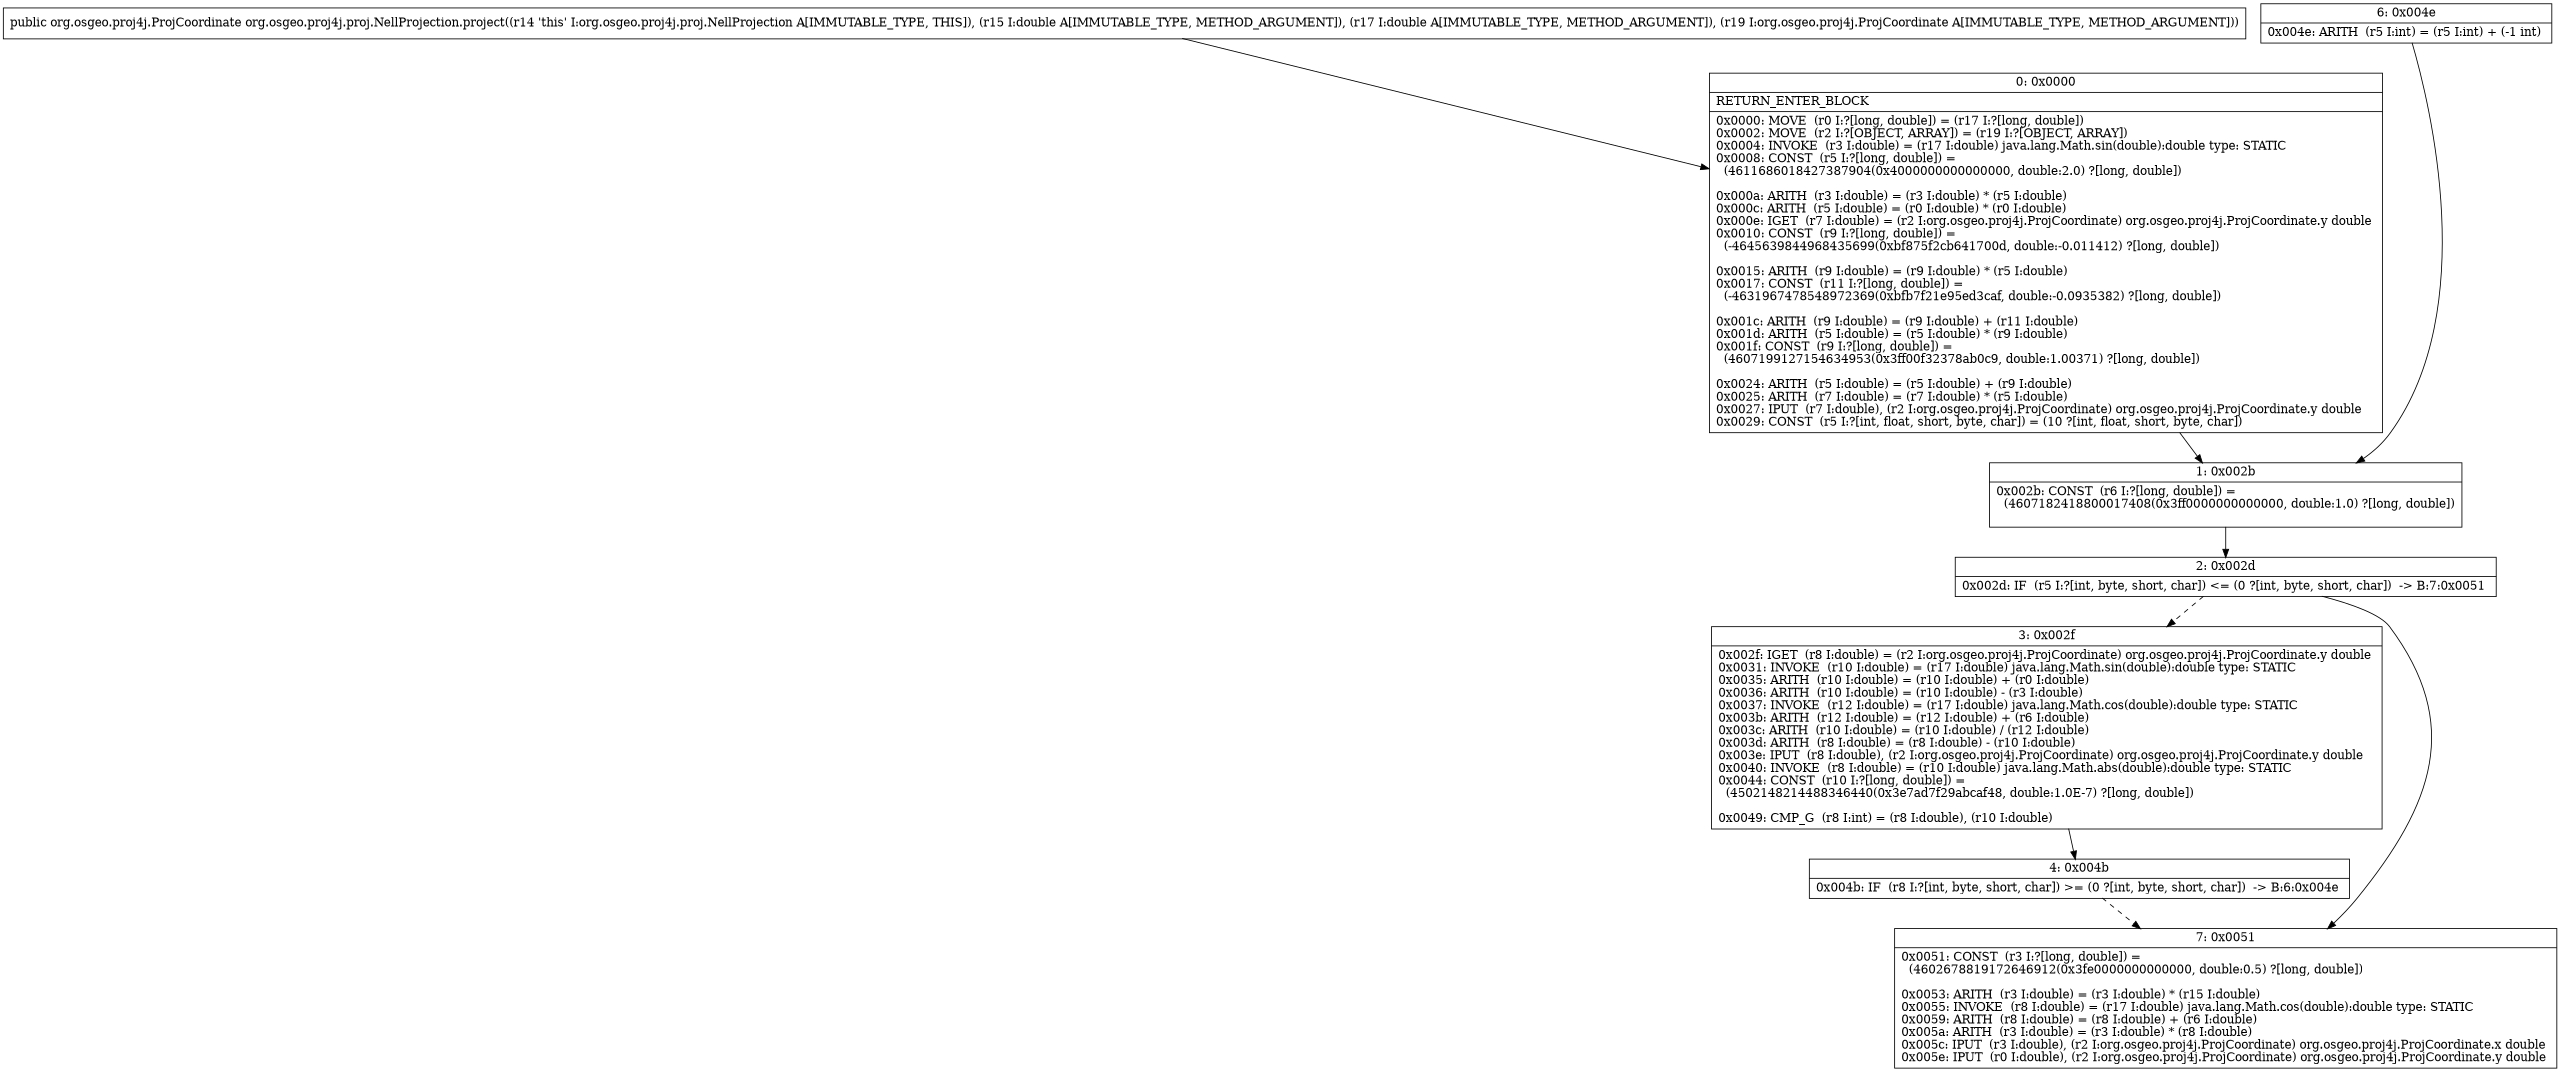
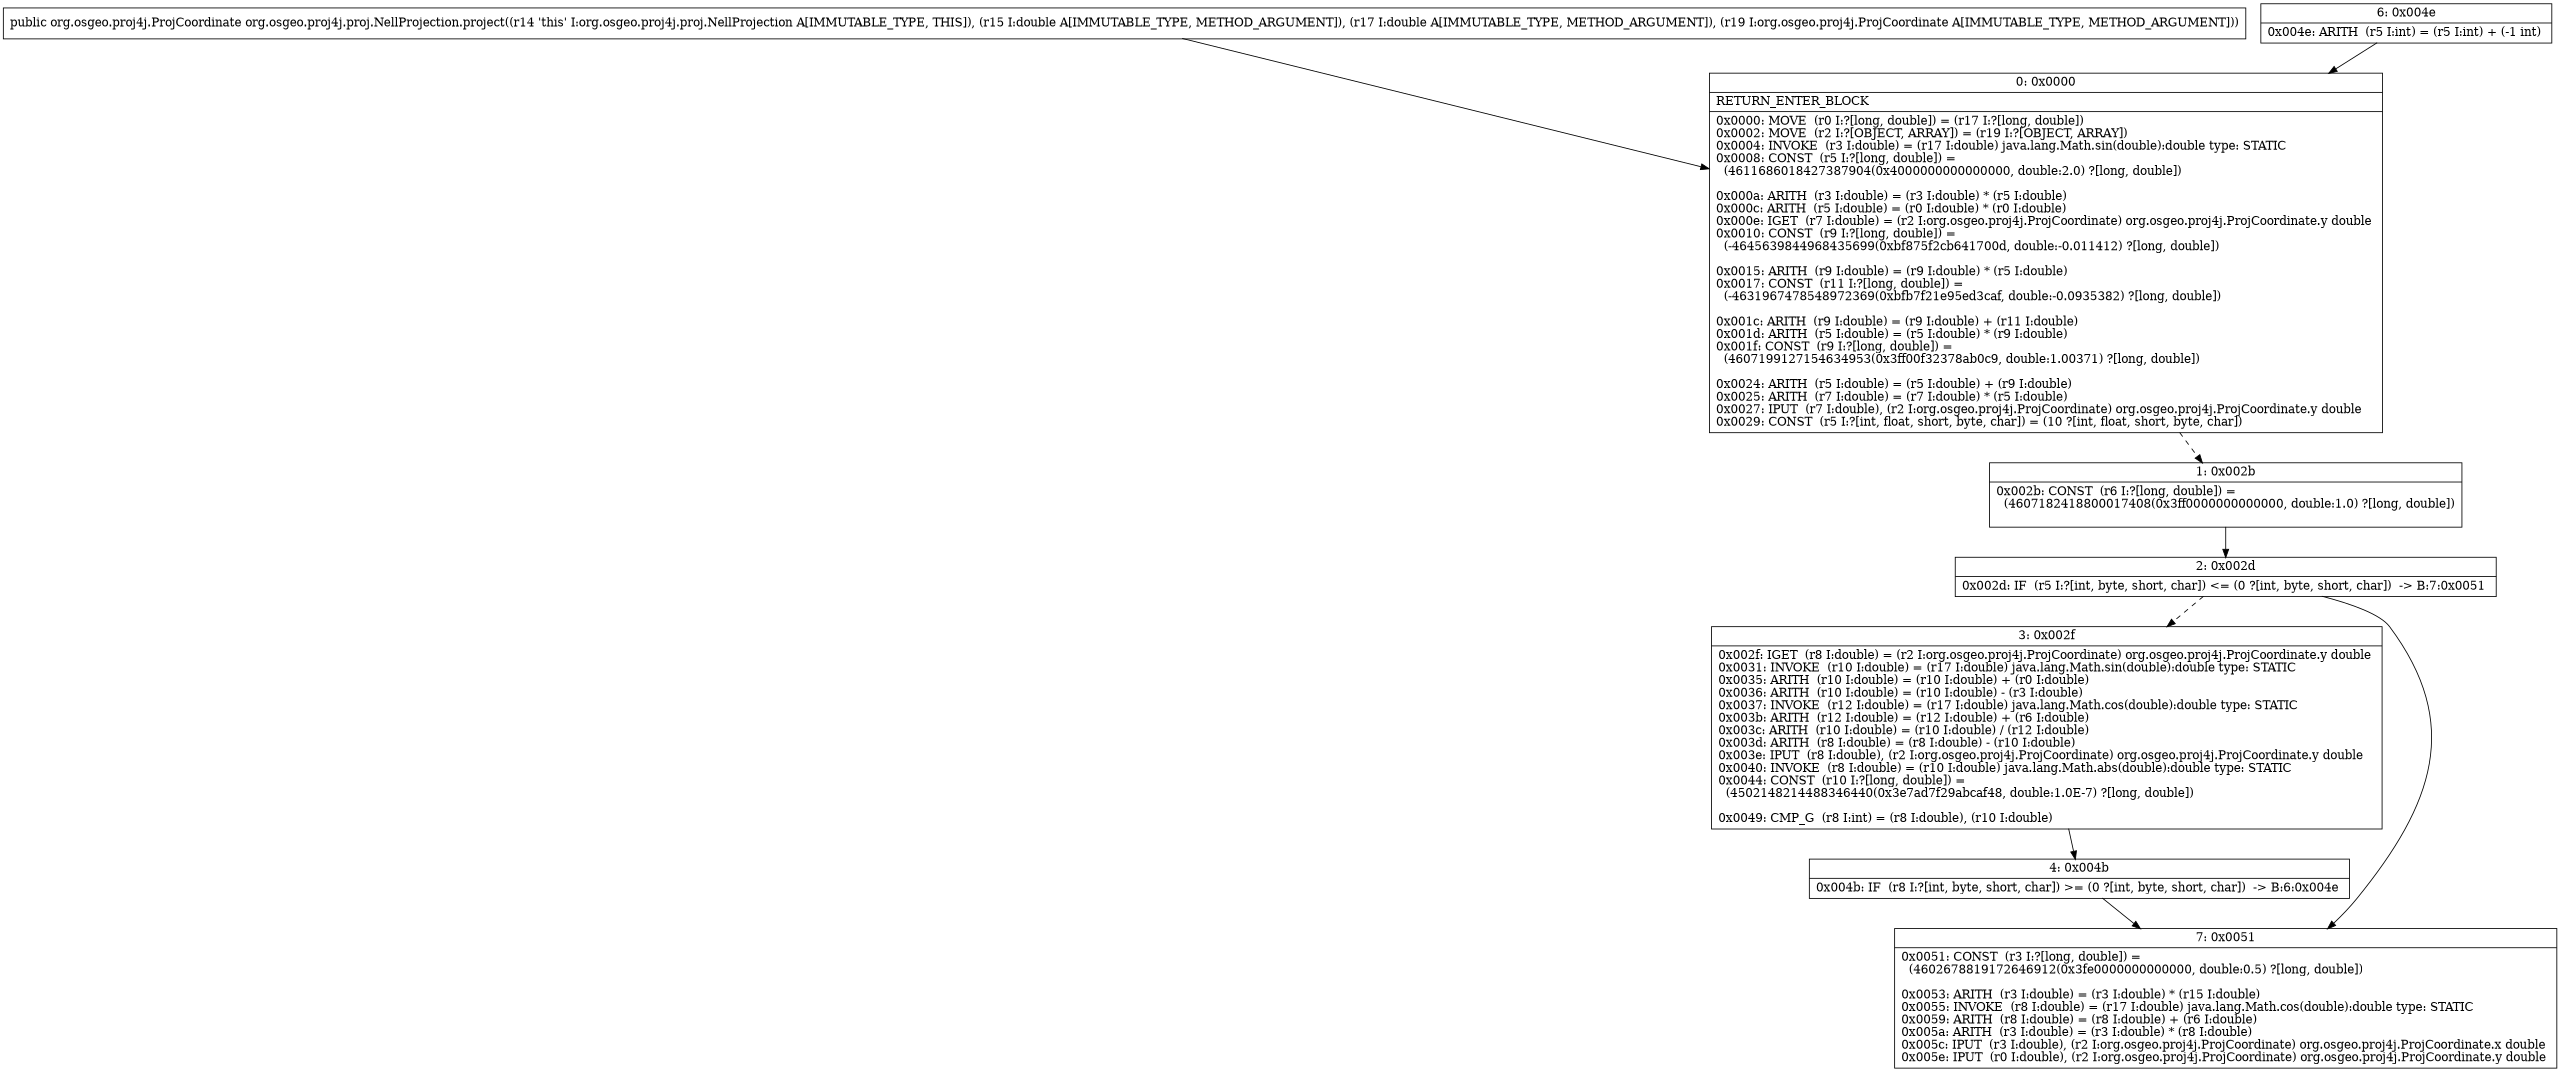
(2441, 260) -> (2356, 56)
(2189, 444) -> (2189, 444)
(2118, 911) -> (2118, 911)
